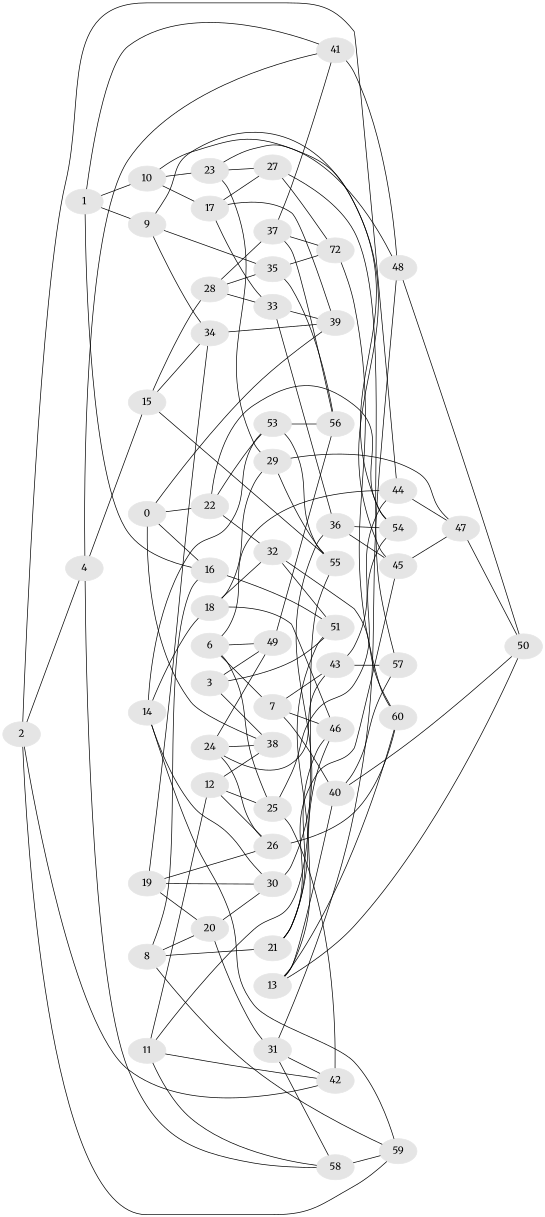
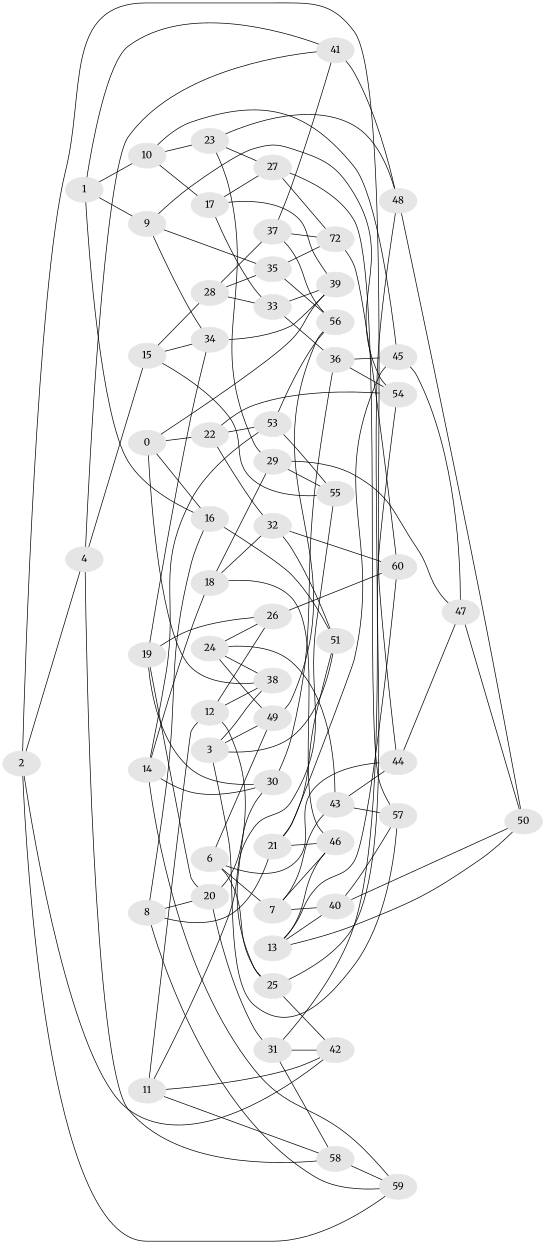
none -> (262, 1010)
